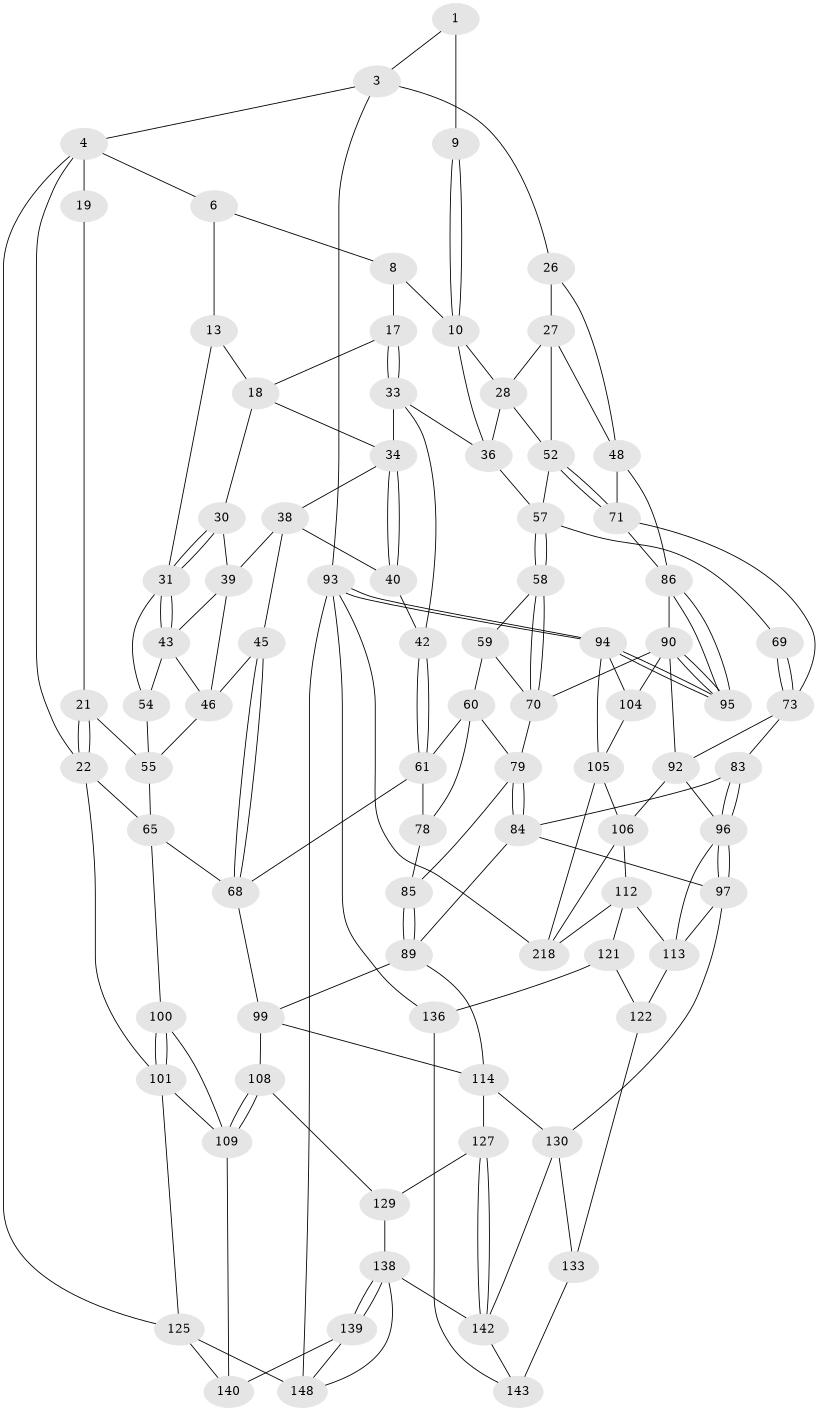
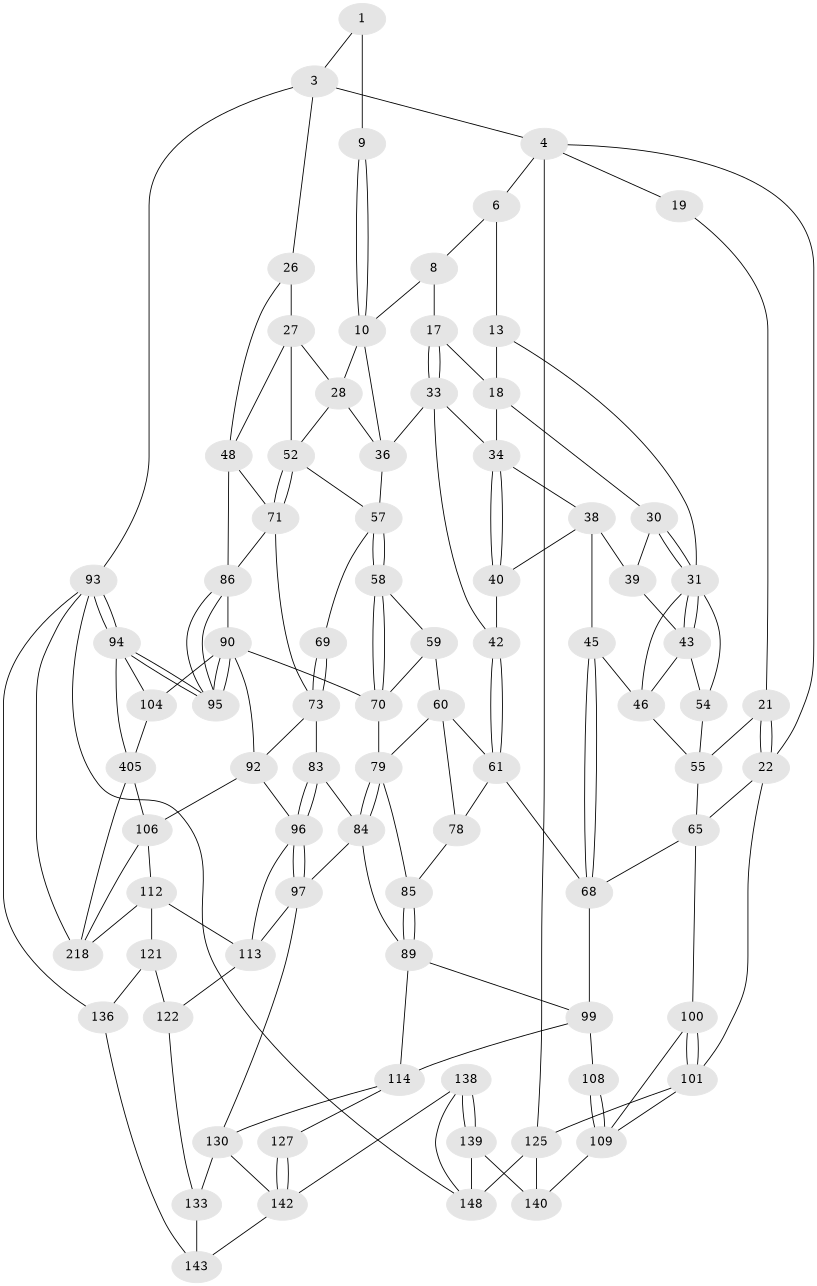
(219, 643) -> (652, 638)
(599, 768) -> (131, 768)
(385, 1205) -> none
